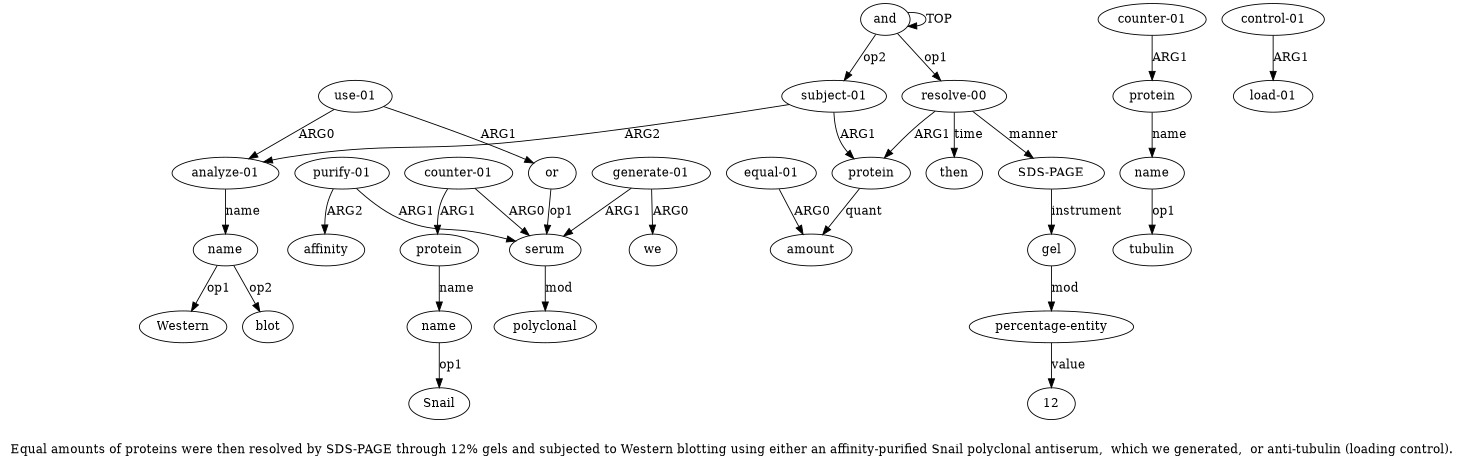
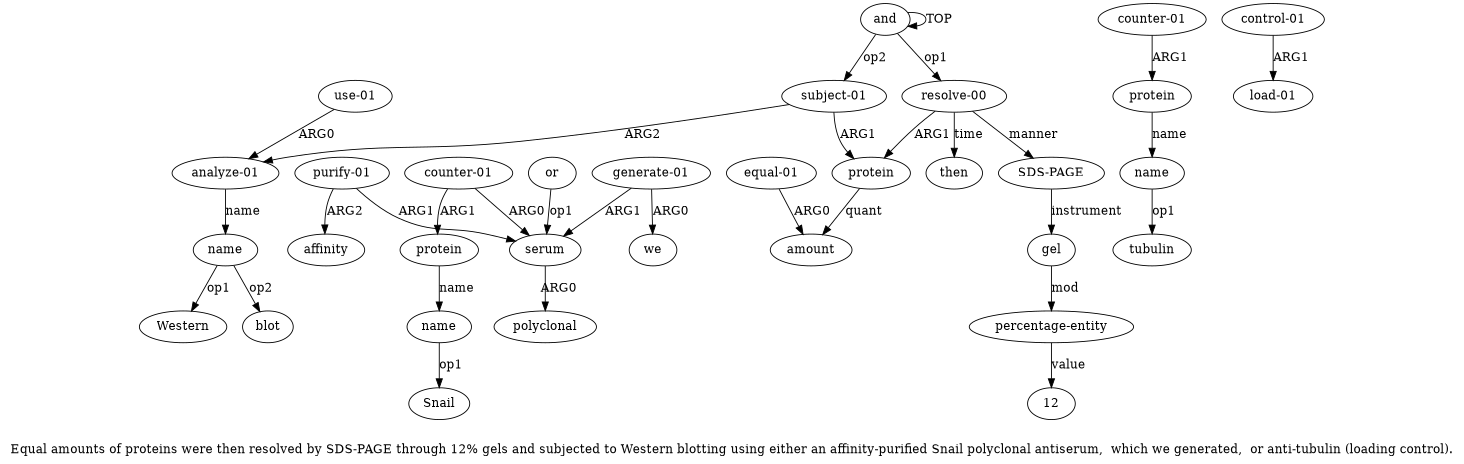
(455, 132) -> none
(559, 288) -> (559, 288)
